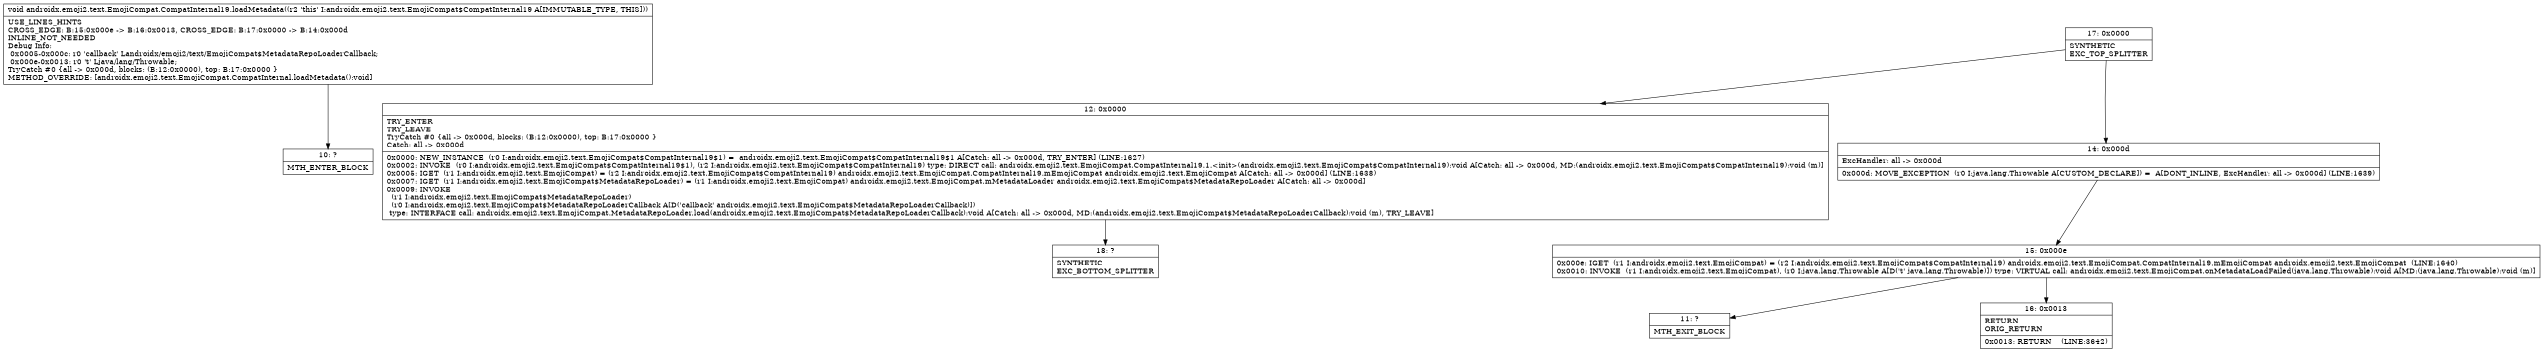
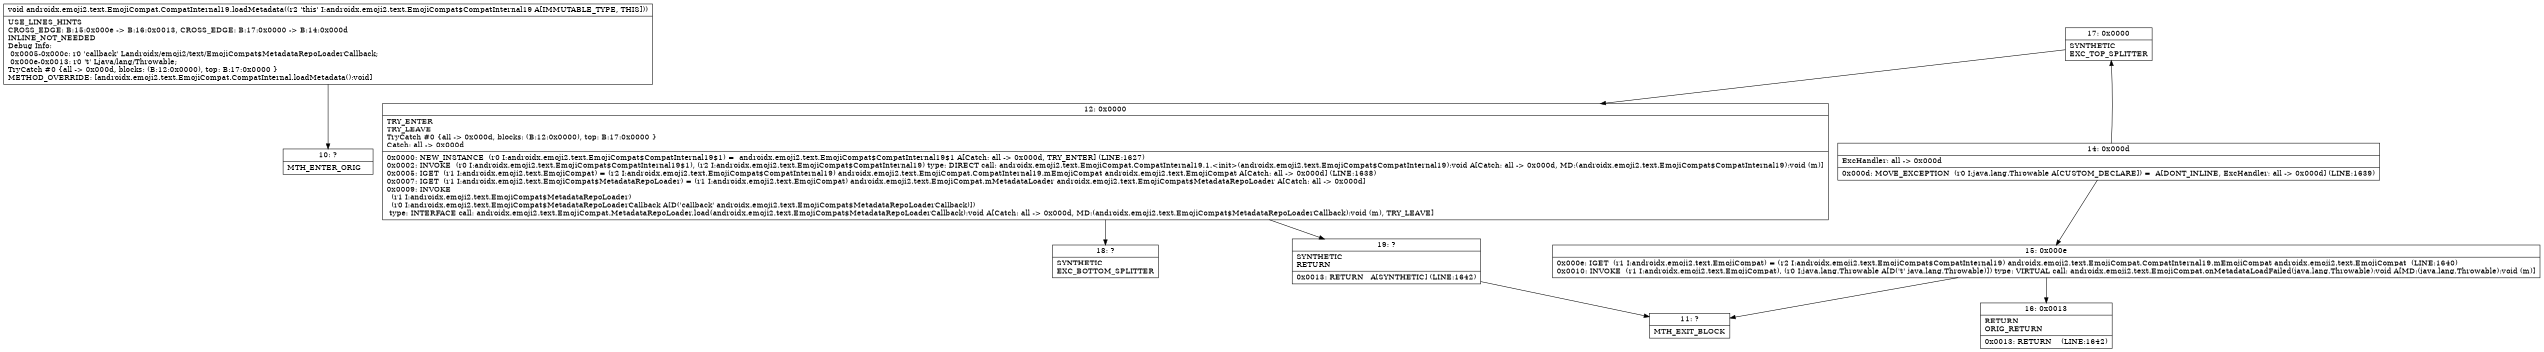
(2105, 99) -> (2112, 105)
(328, 168) -> (324, 168)
none -> (1386, 261)
(2046, 342) -> (2046, 342)
